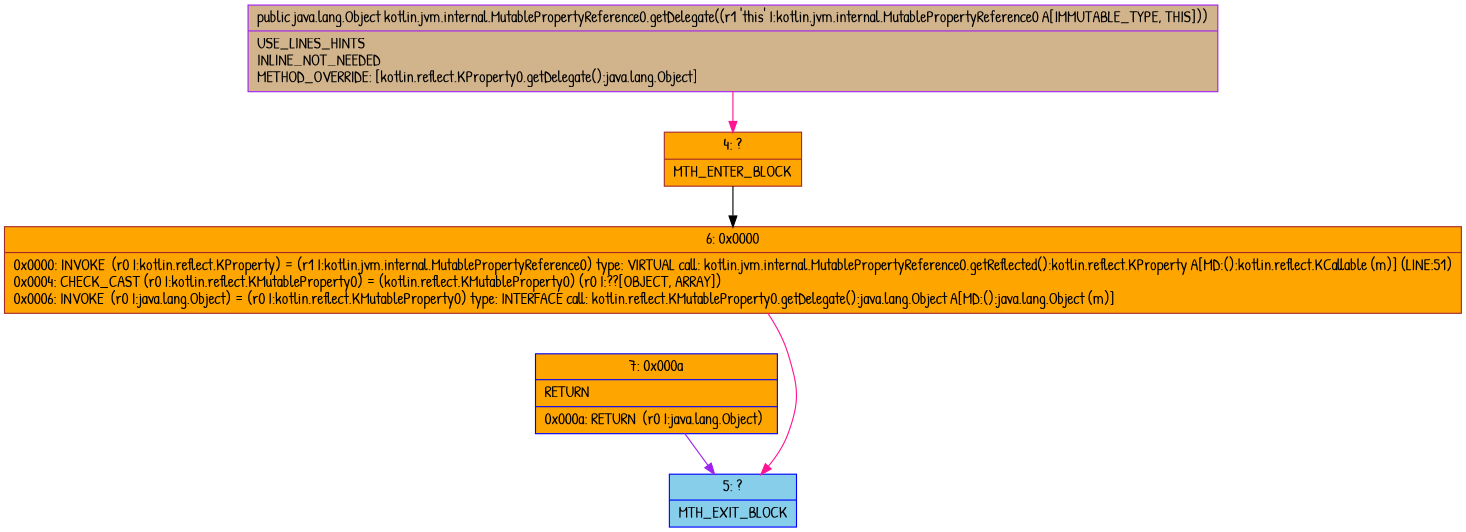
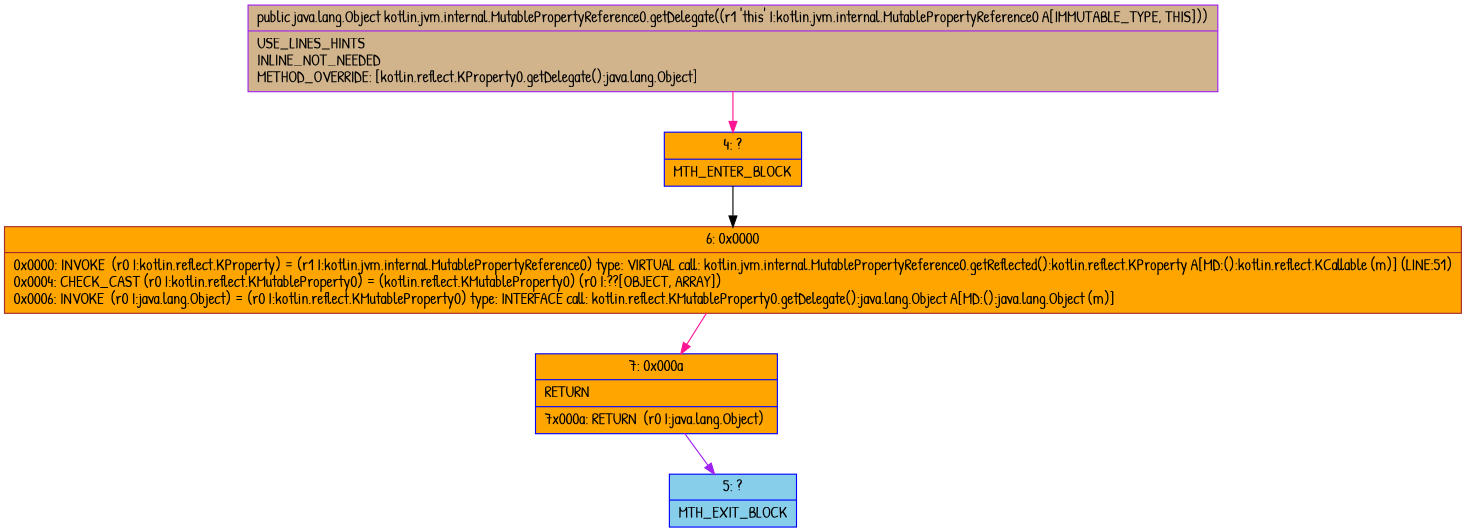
(733, 159) -> (733, 159)
(796, 390) -> (697, 329)
(656, 420) -> (656, 420)
